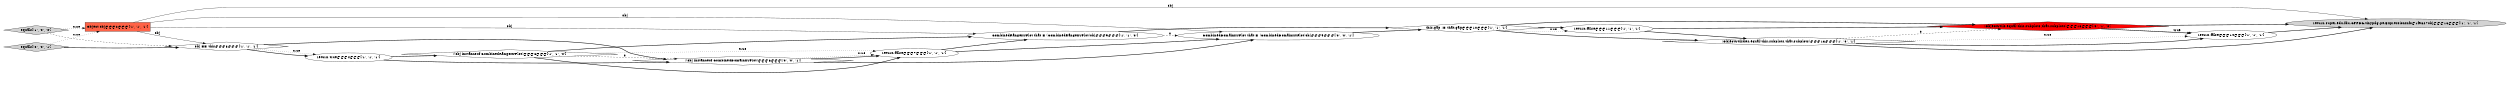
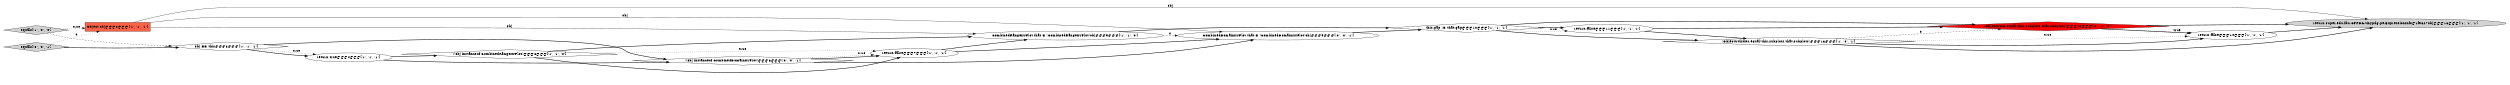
(77, 35) -> (77, 35)
(170, 38) -> none
(625, 57) -> none
